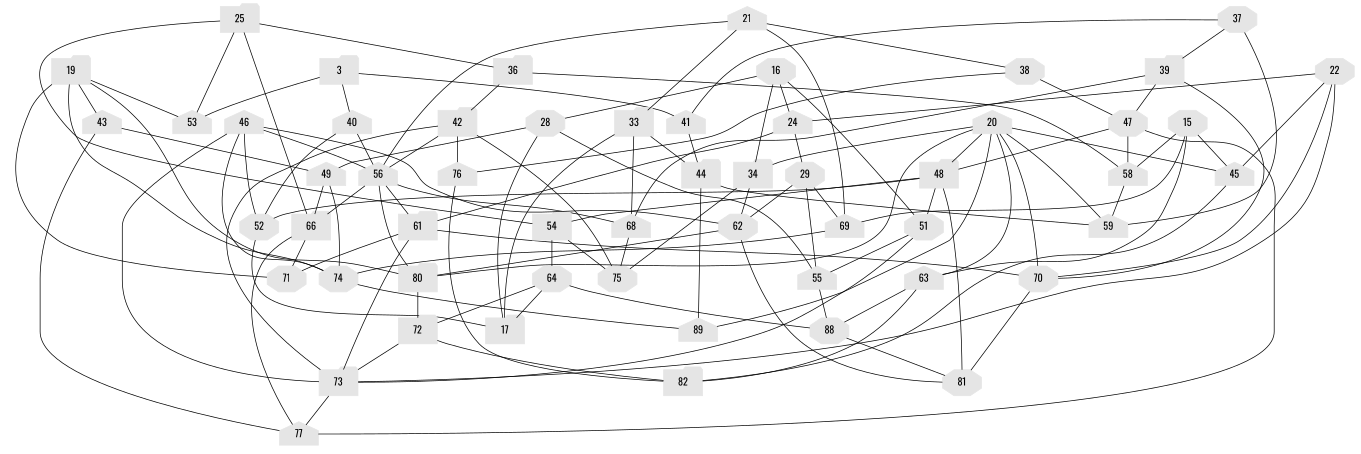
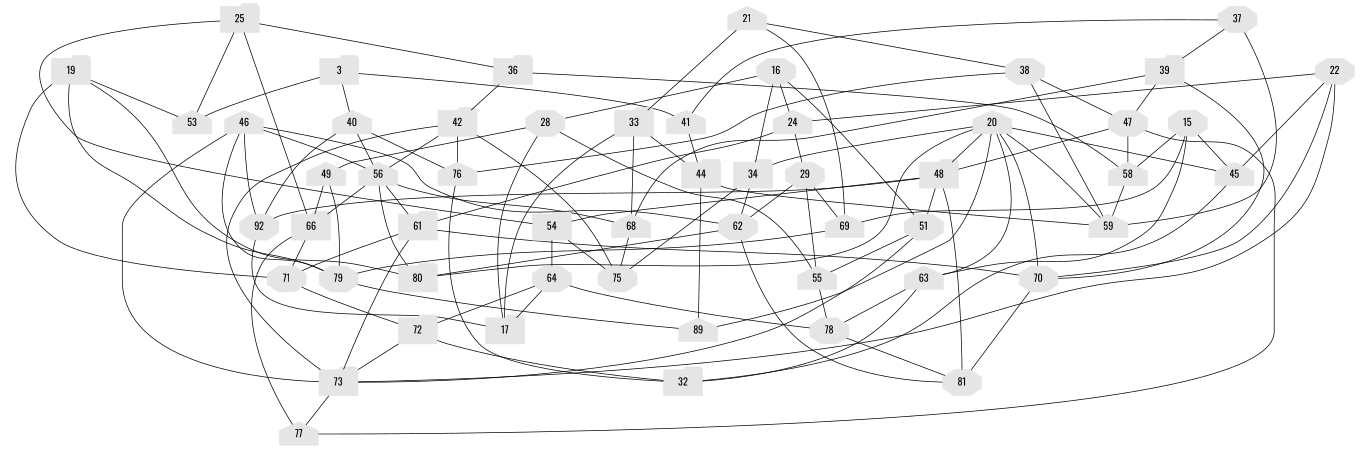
(532, 45) -> none
(102, 123) -> none
none -> (401, 147)
none -> (1067, 150)
(259, 227) -> (259, 227)
(339, 279) -> (339, 279)
(418, 305) -> (350, 306)
(829, 331) -> (829, 331)
(683, 383) -> (683, 383)
